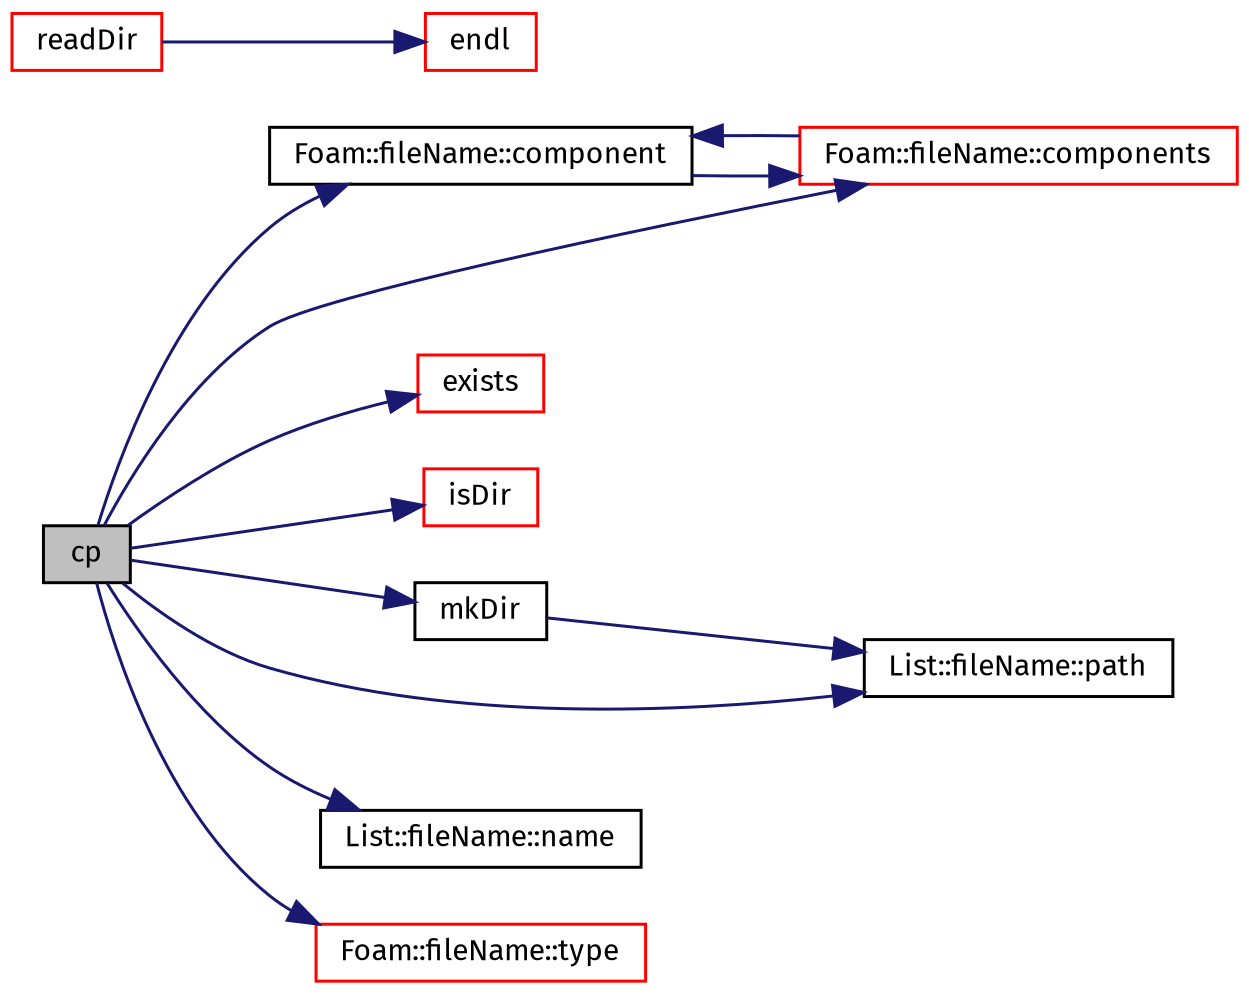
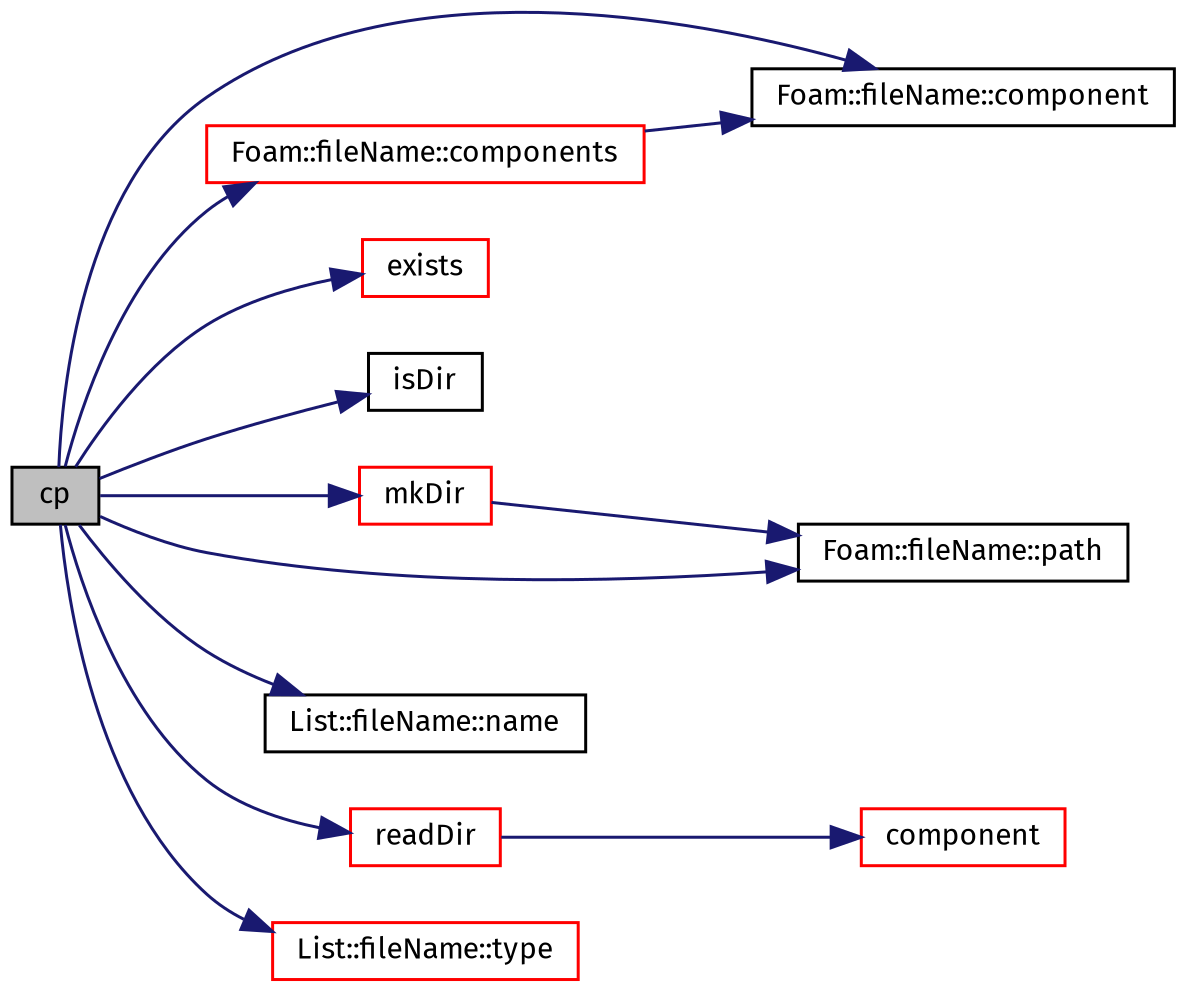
(481, 42) -> (963, 837)
(731, 176) -> none
(481, 497) -> (425, 382)
(481, 611) -> (425, 496)
(1019, 668) -> (963, 553)
none -> (149, 717)
(481, 953) -> (425, 951)
